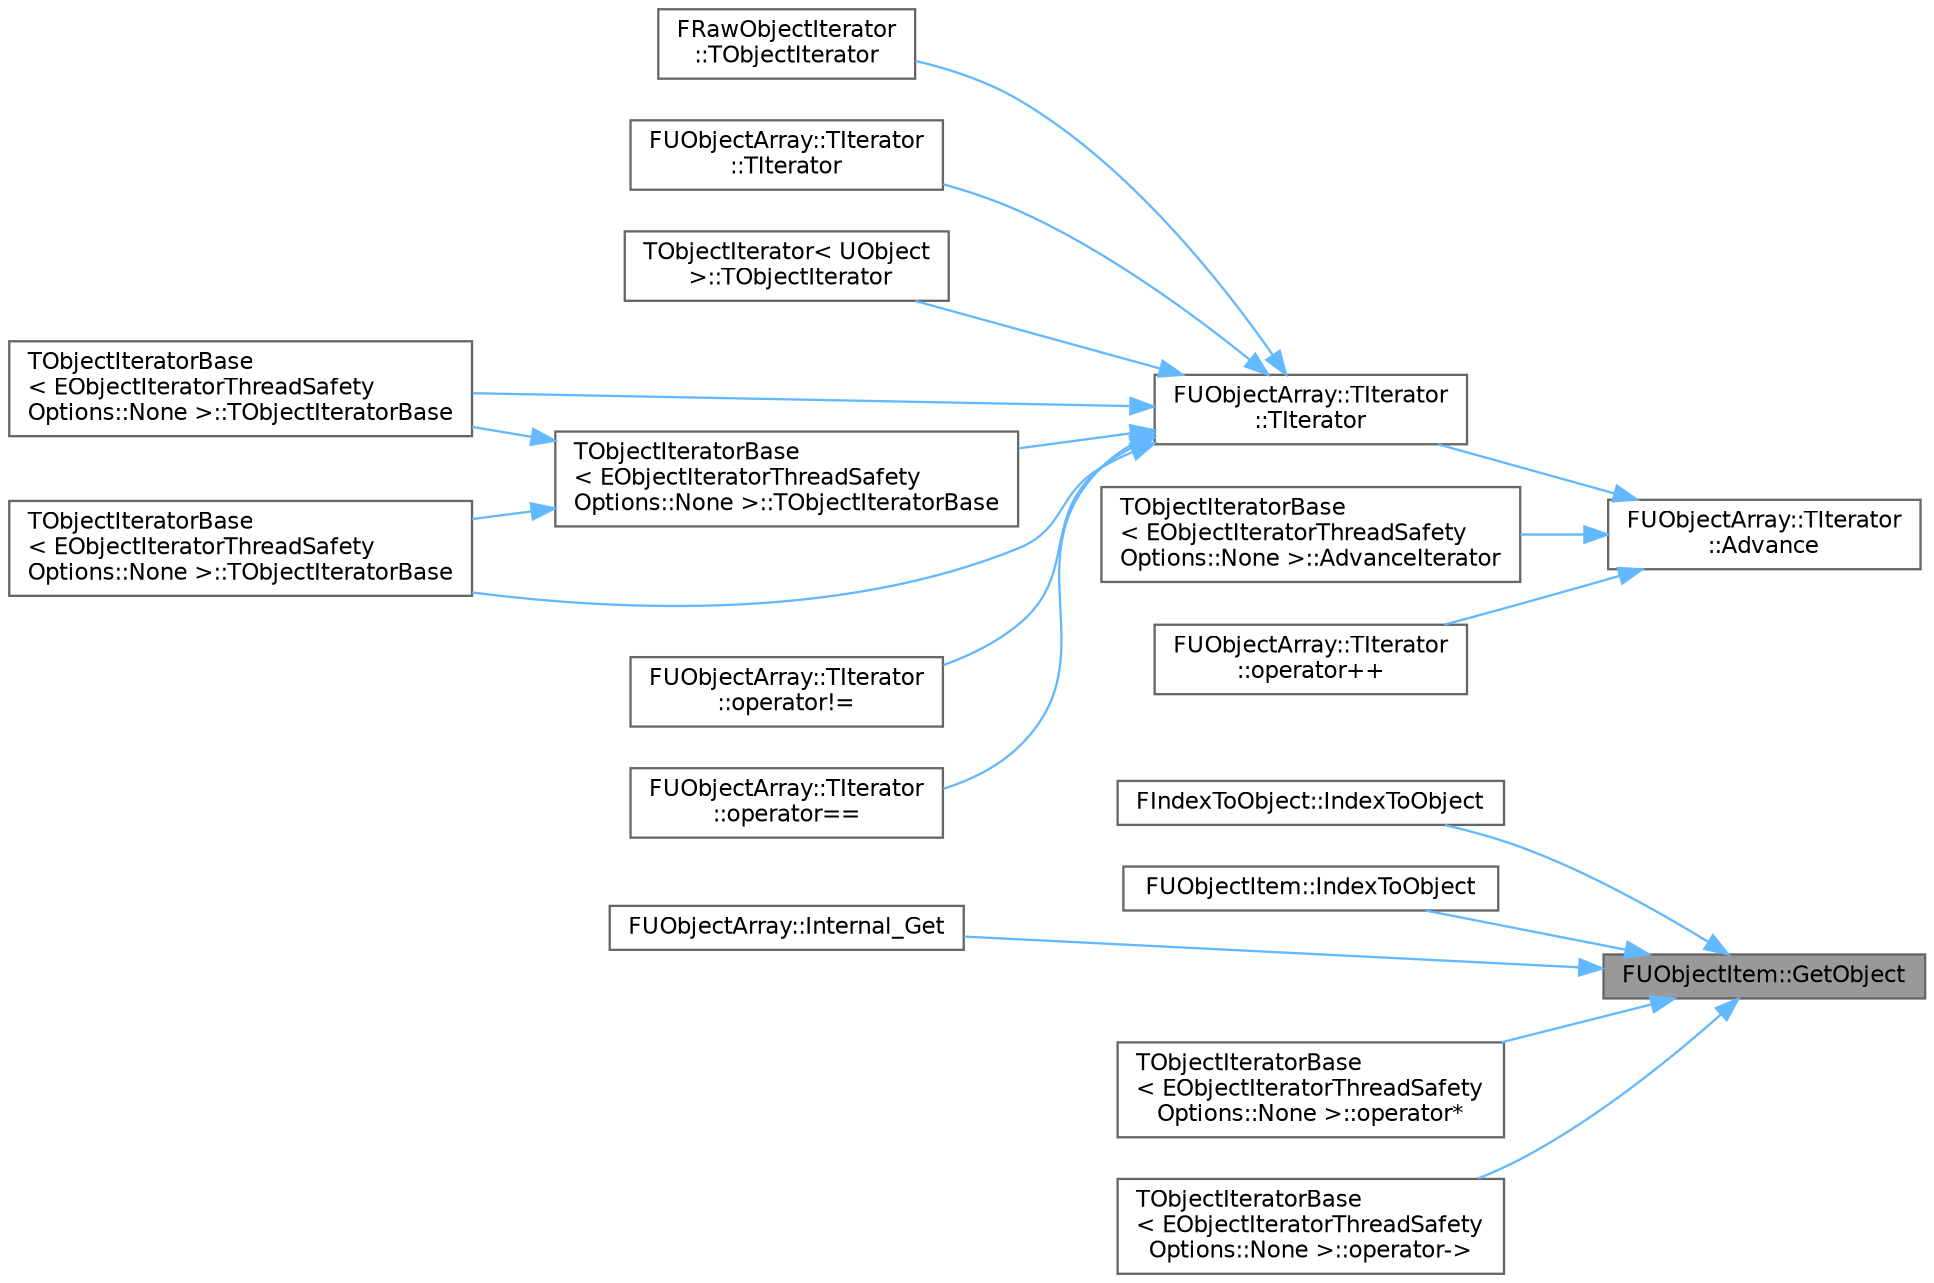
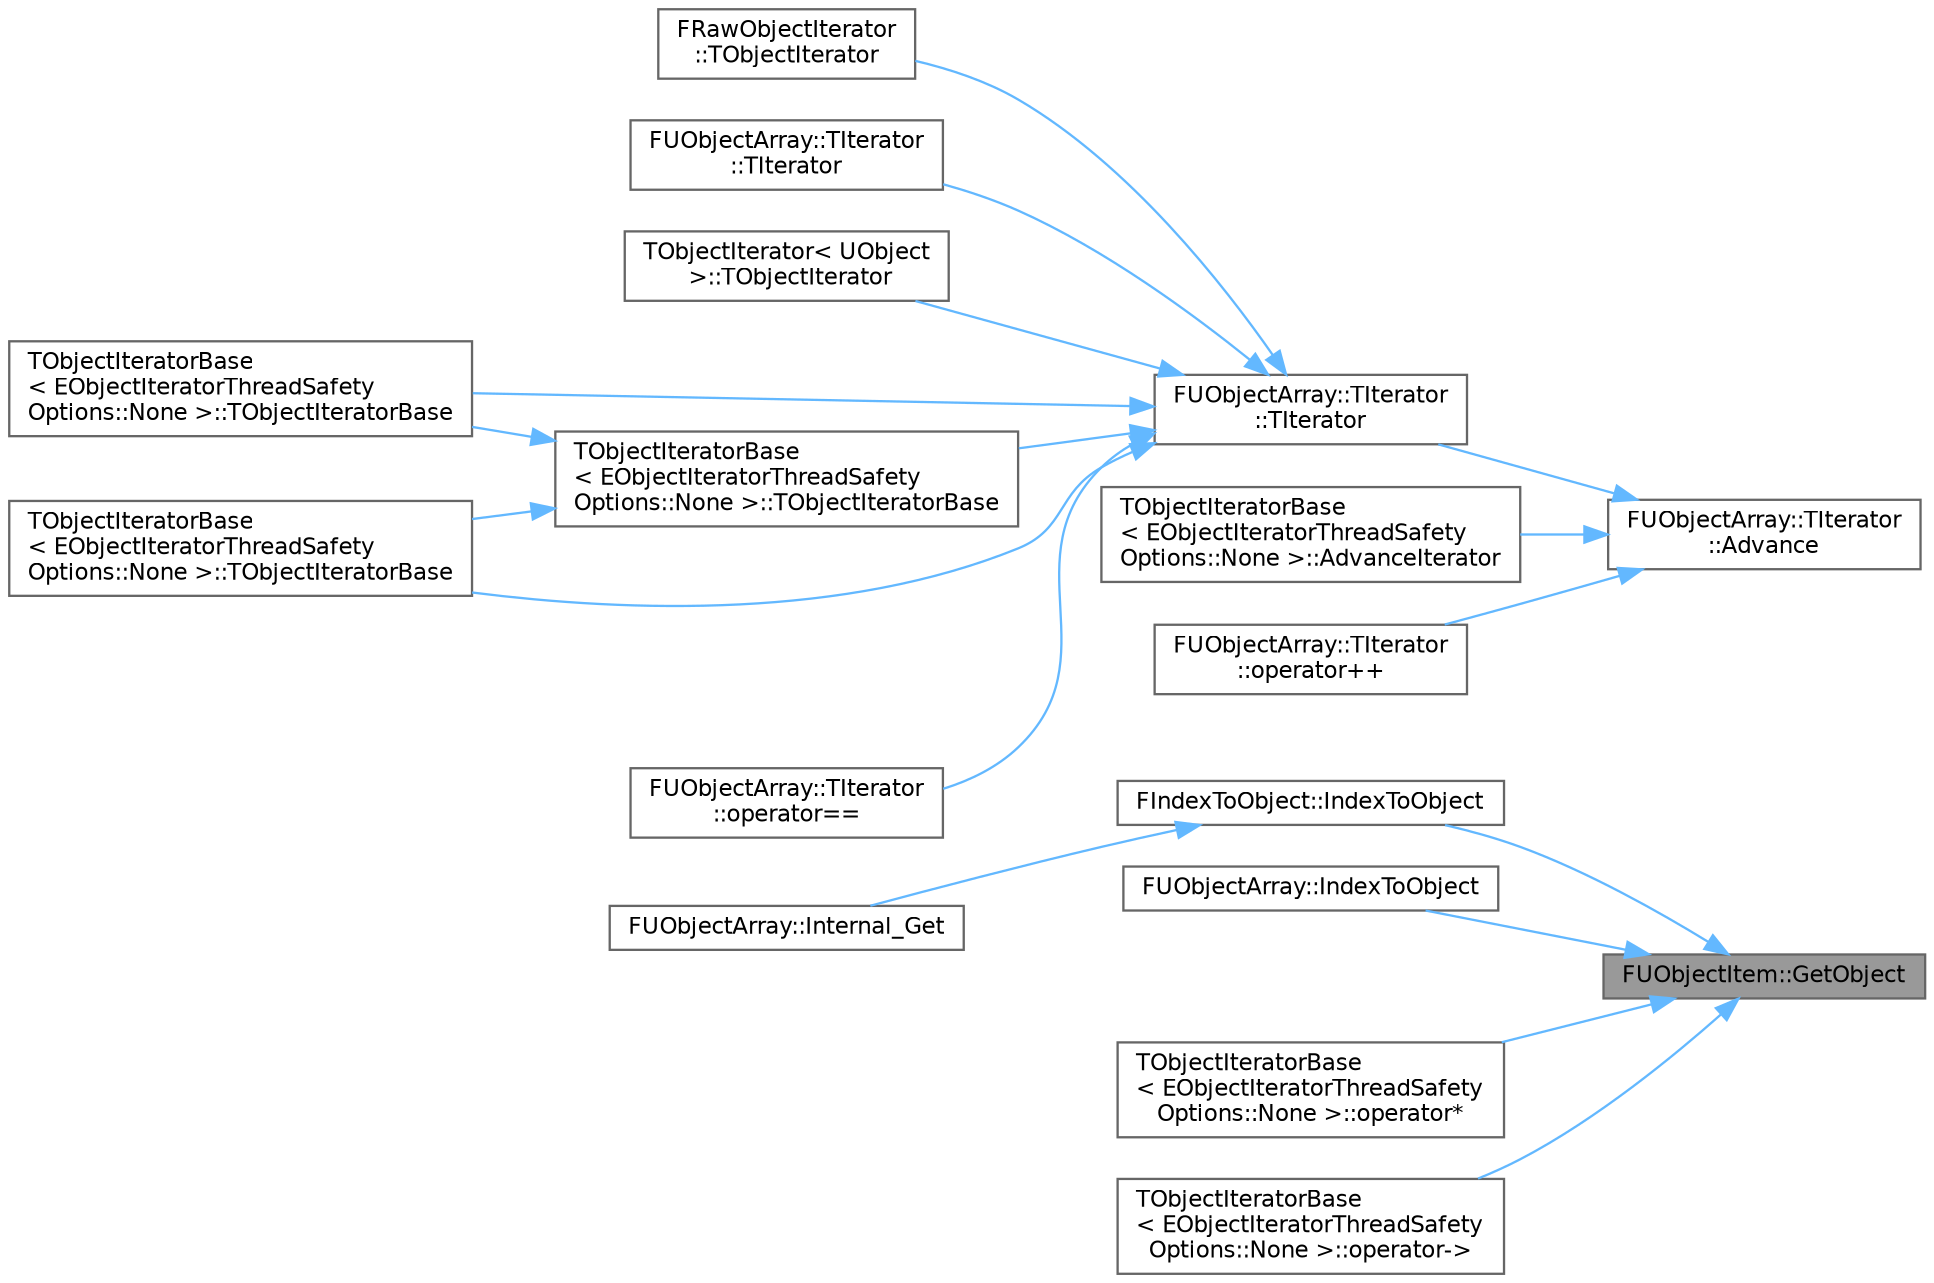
(787, 692) -> none
(1311, 889) -> (1311, 889)
(1272, 952) -> (1023, 866)
